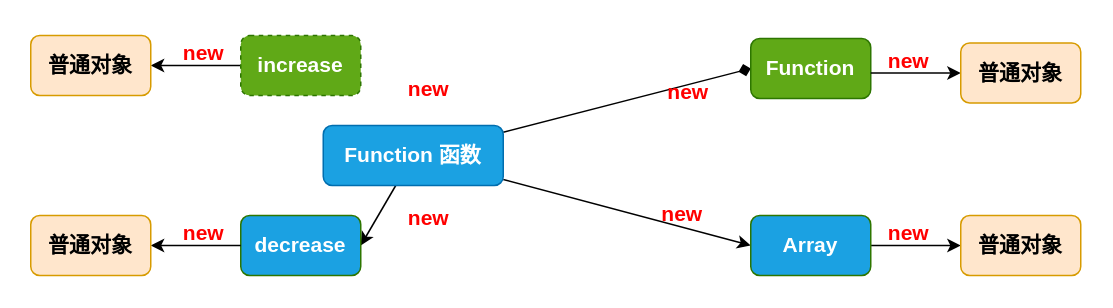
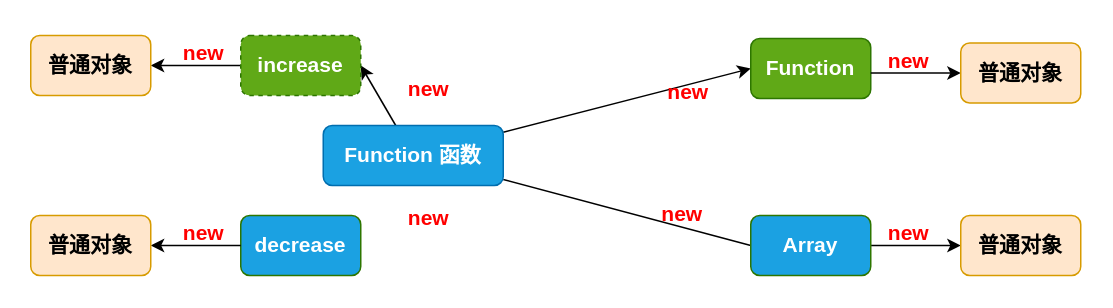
(739, 71) -> (740, 71)
none -> (381, 100)
(381, 211) -> none
(740, 242) -> (743, 243)
